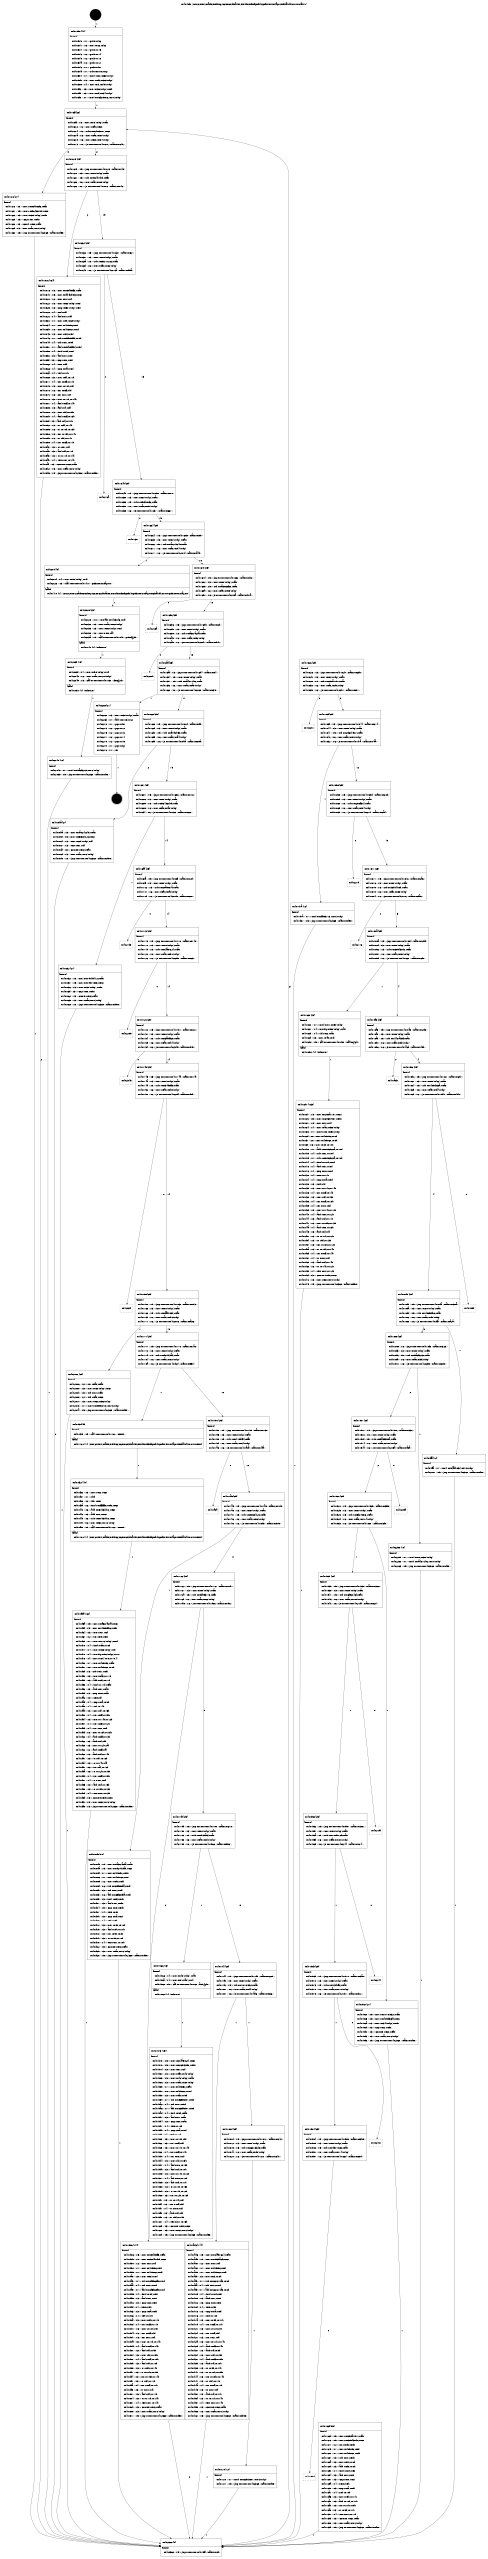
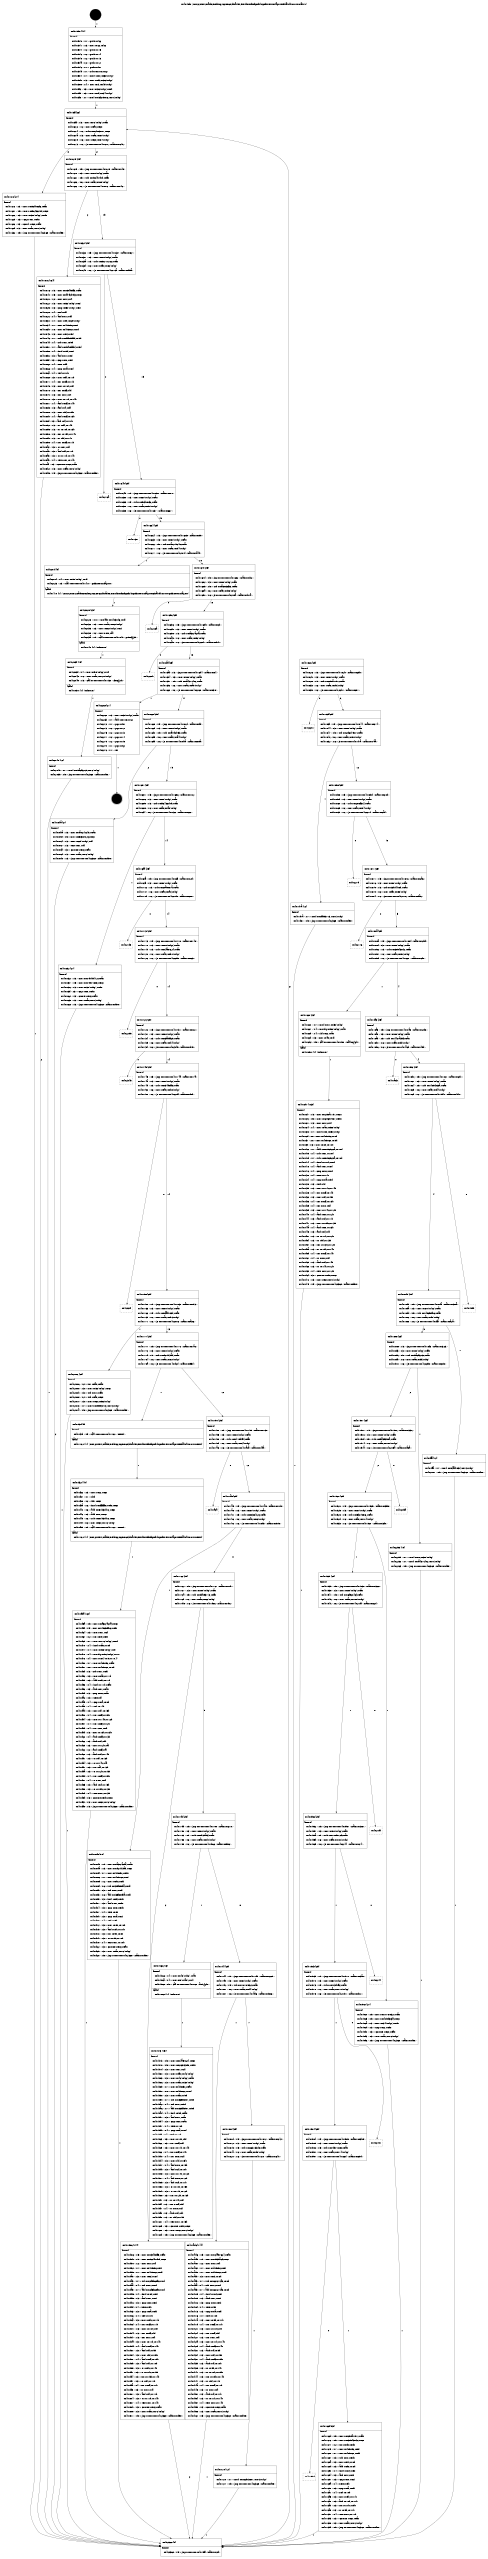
none -> (342, 2291)
